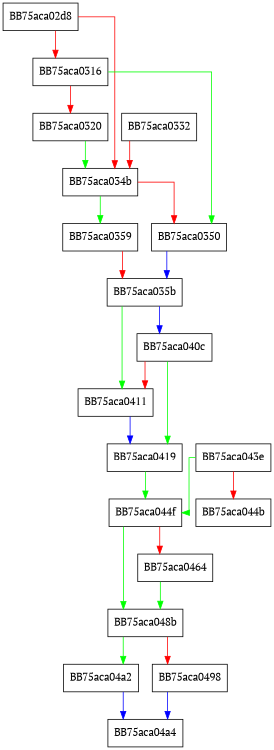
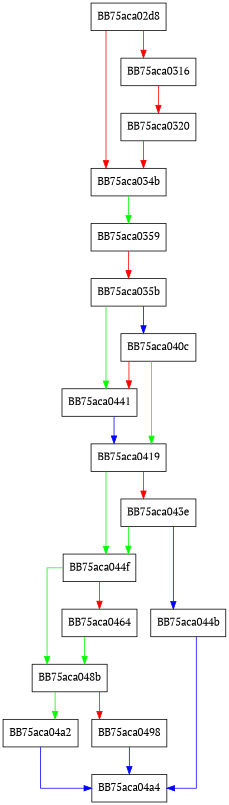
(159, 127) -> none
(85, 151) -> (143, 151)
(189, 237) -> none
(116, 403) -> (99, 403)
none -> (143, 481)
(233, 481) -> (173, 564)
none -> (196, 723)
